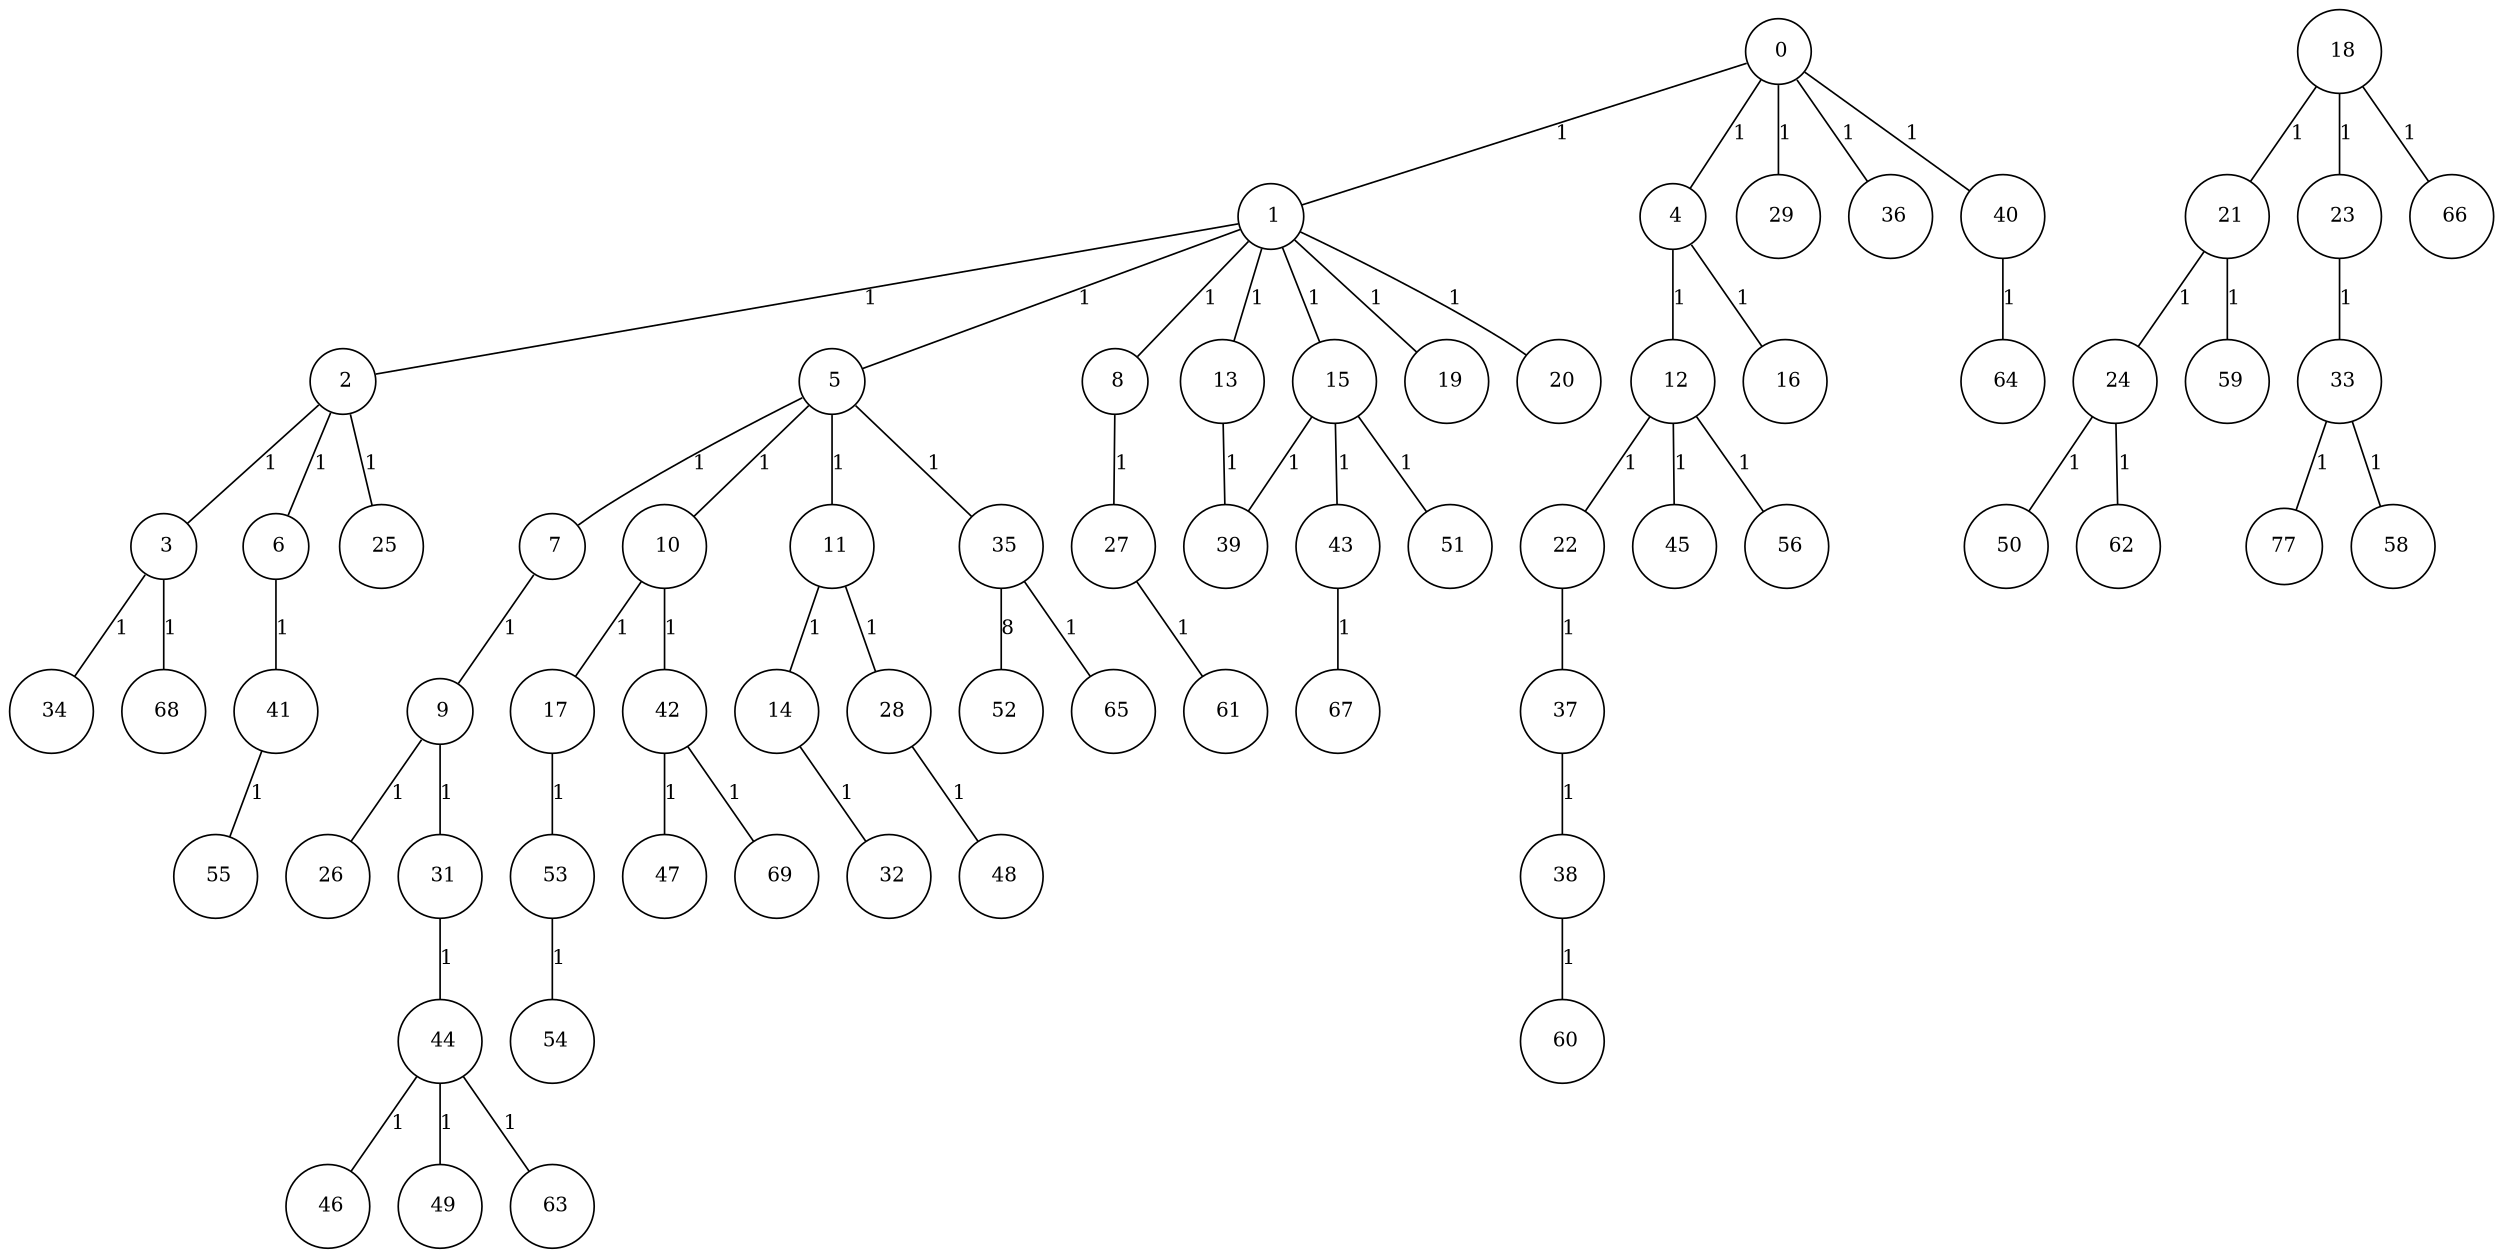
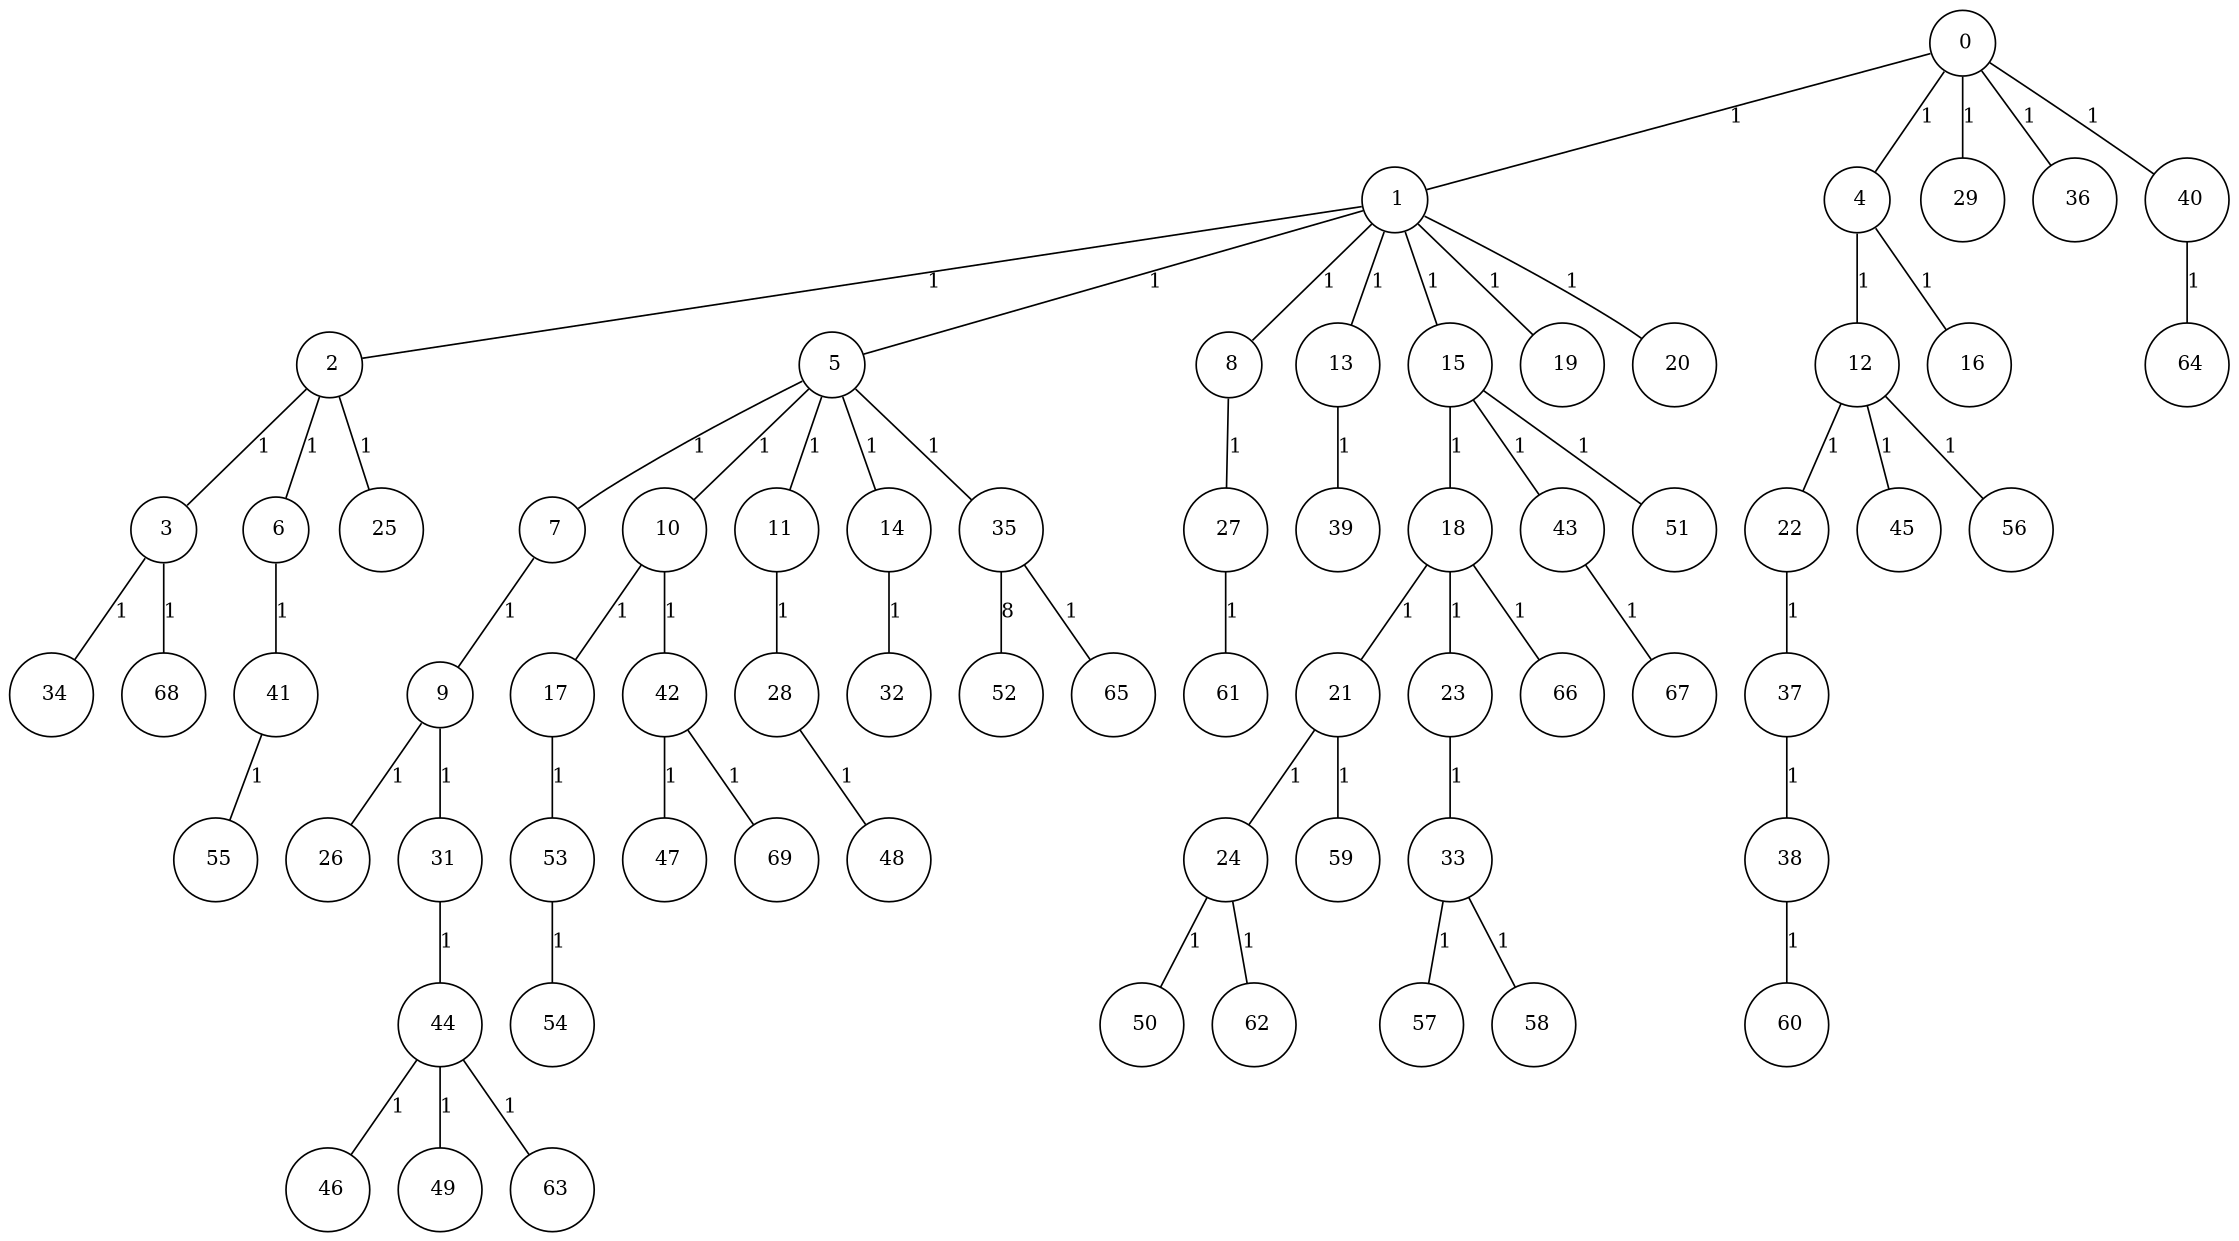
(1280, 464) -> (1450, 447)
(2284, 546) -> (1422, 1025)
(804, 629) -> (859, 444)
